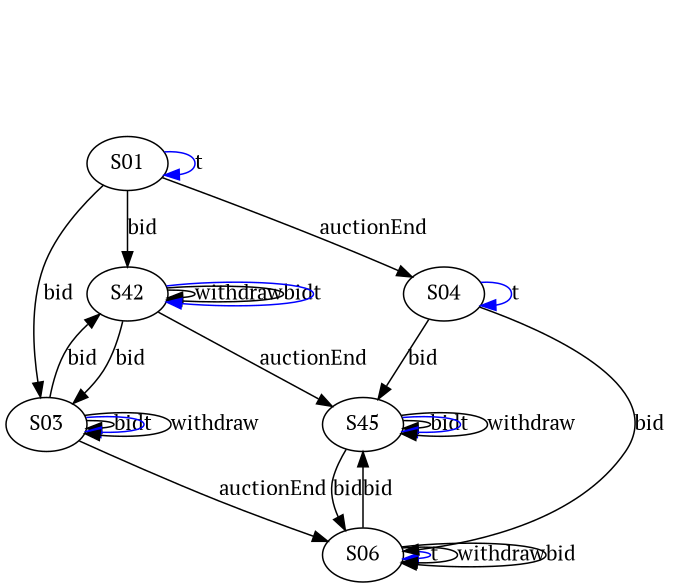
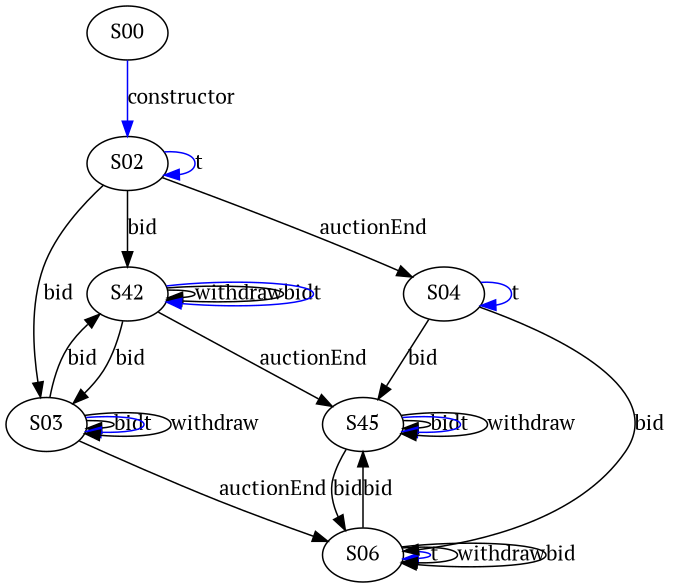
none -> (128, 33)
(128, 164) -> (128, 164)
